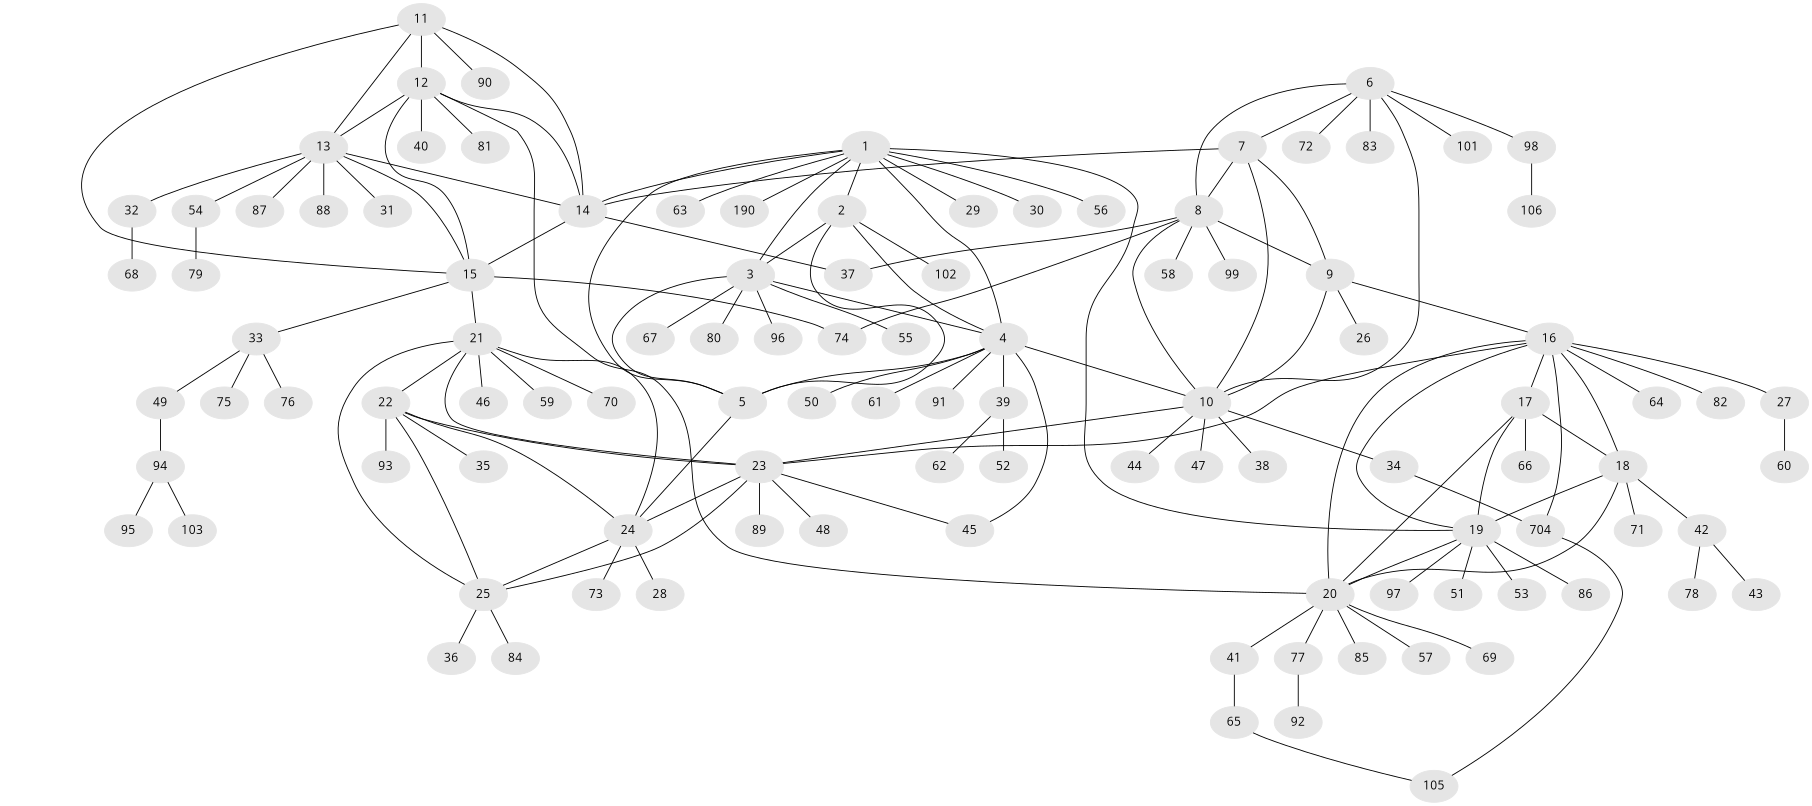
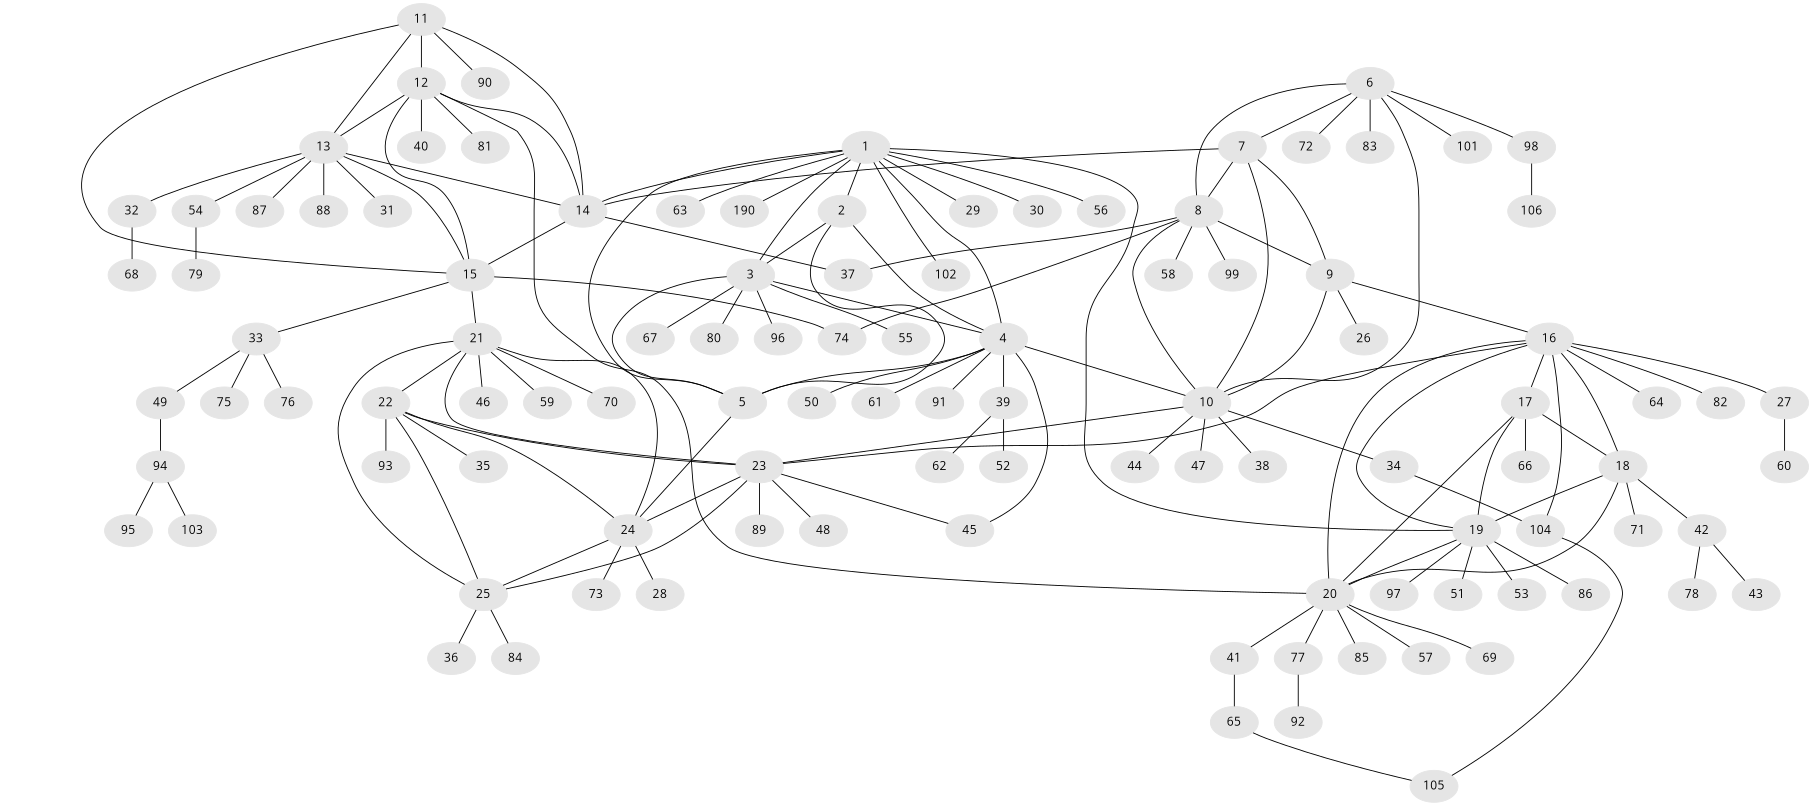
(894, 243) -> (903, 213)
(1541, 531) -> (1541, 531)
